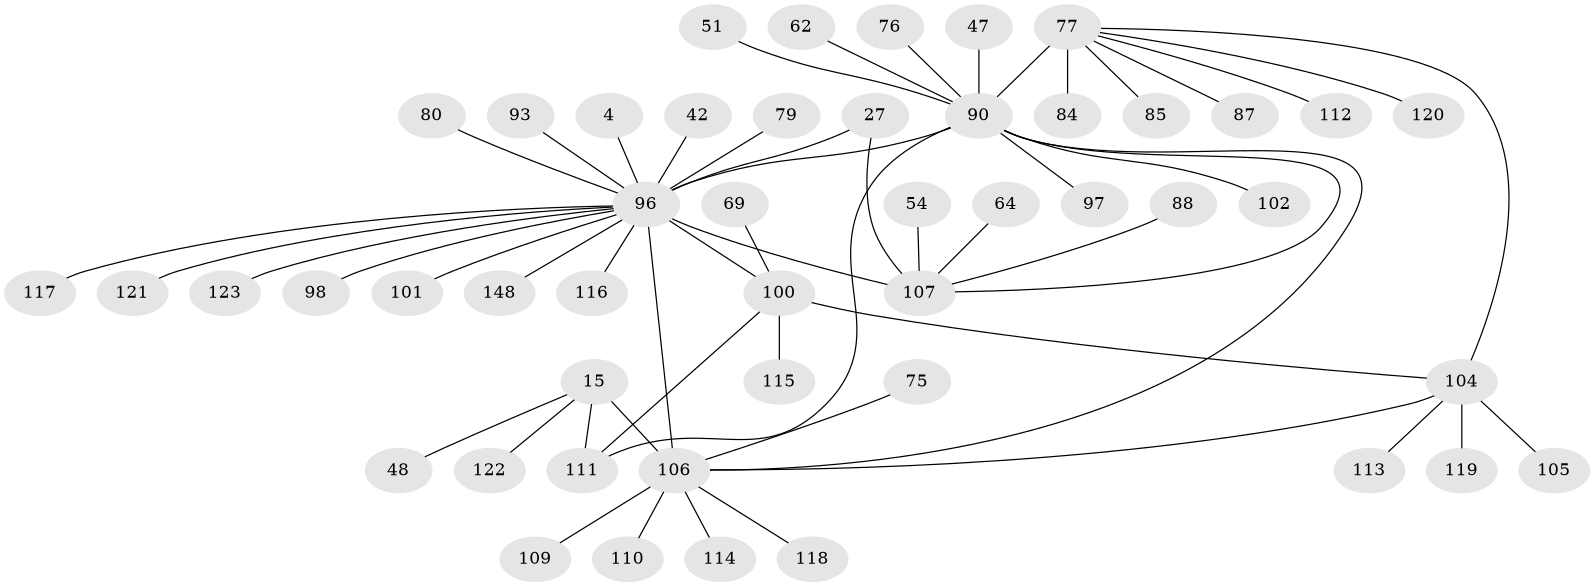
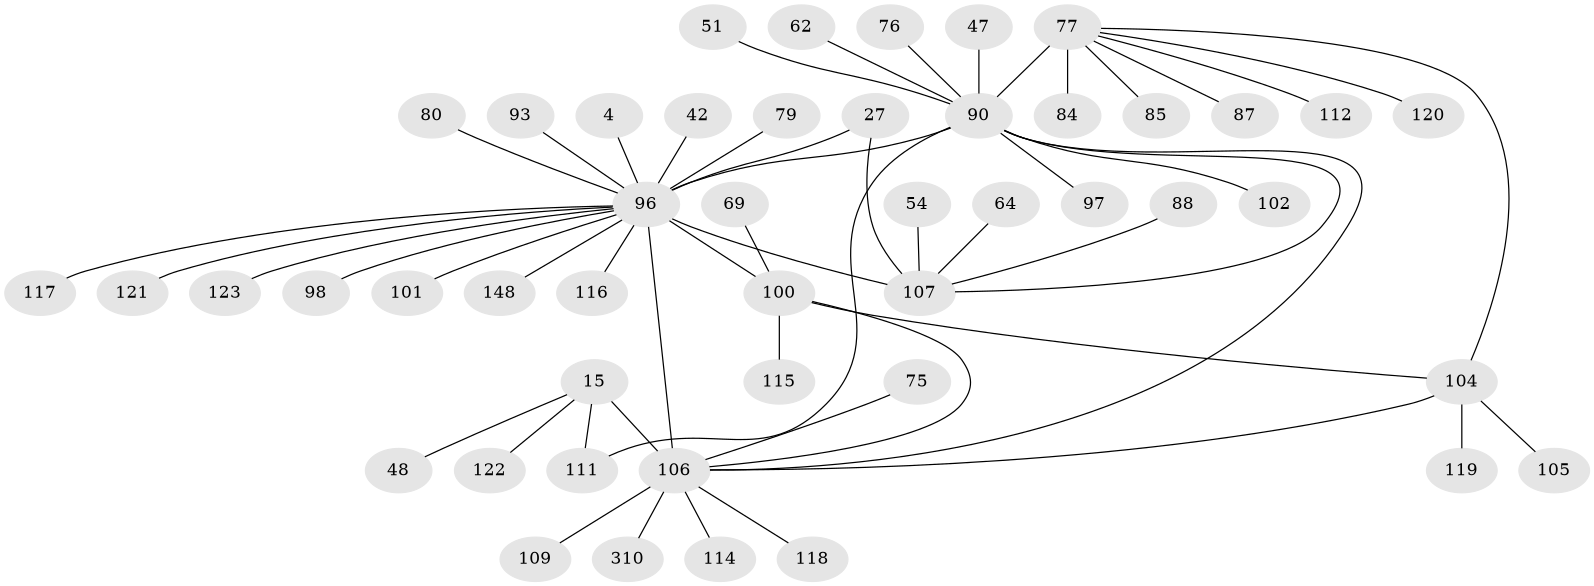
(681, 382) -> (941, 420)
(1369, 471) -> none
(628, 559) -> (628, 559)
